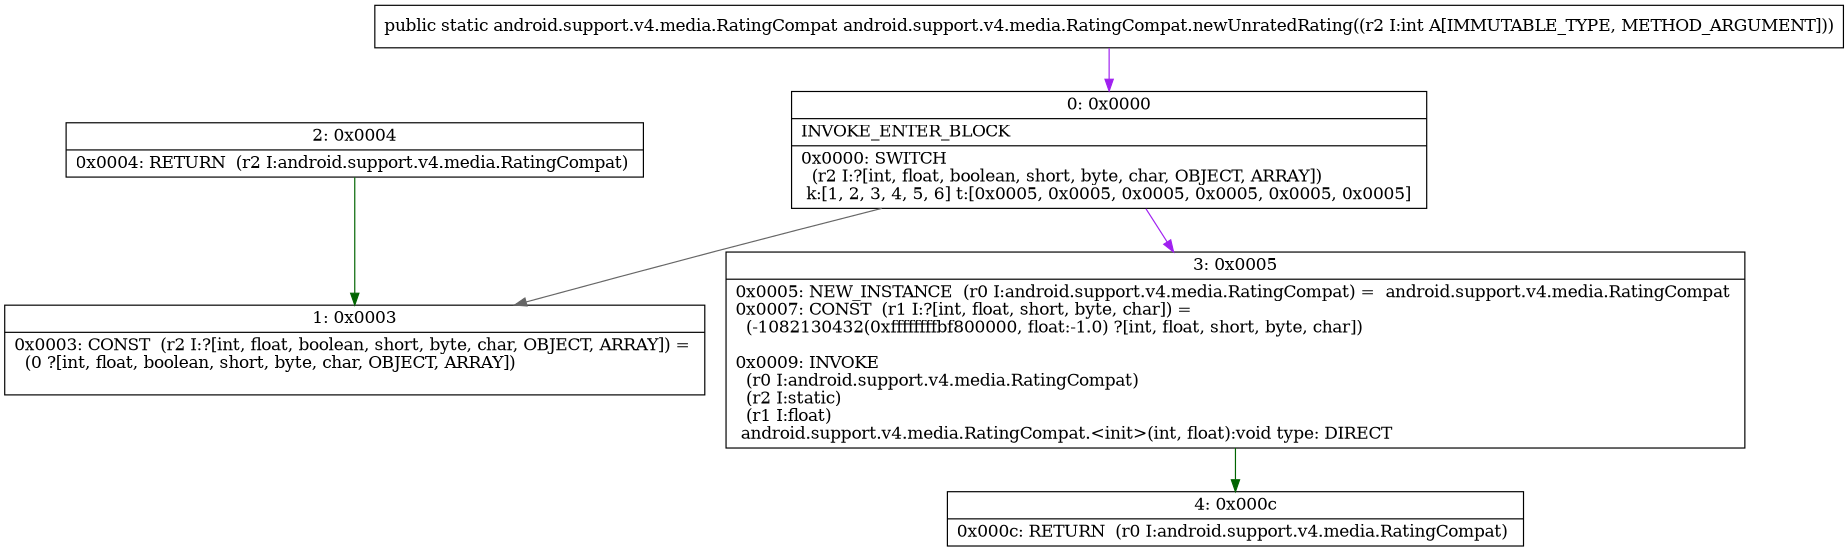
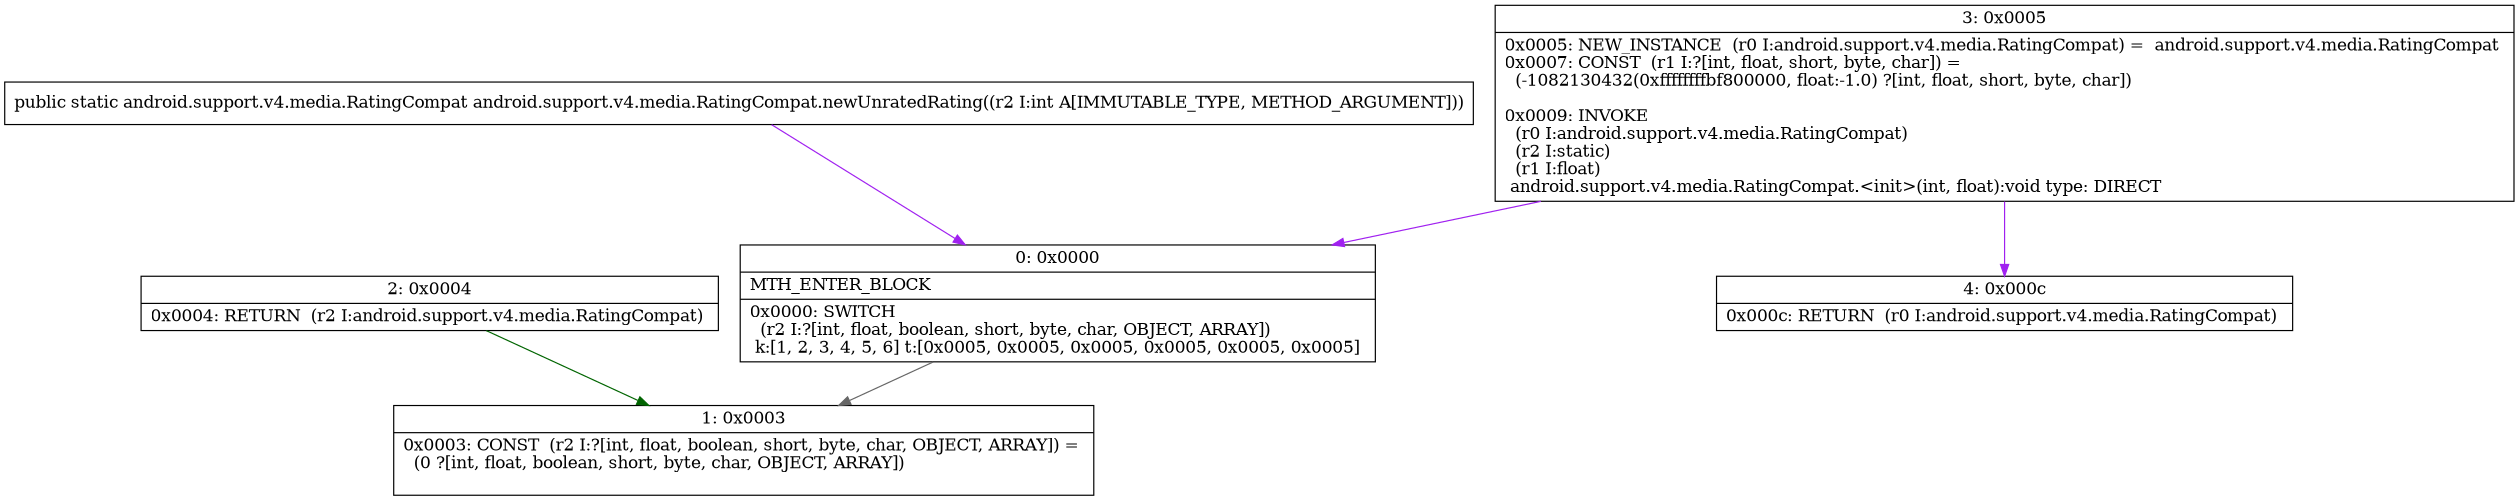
(906, 132) -> (841, 285)
(1157, 225) -> (1442, 222)
(1235, 464) -> (2005, 233)
